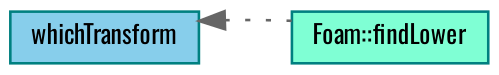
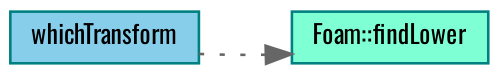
(259, 20) -> (232, 55)
